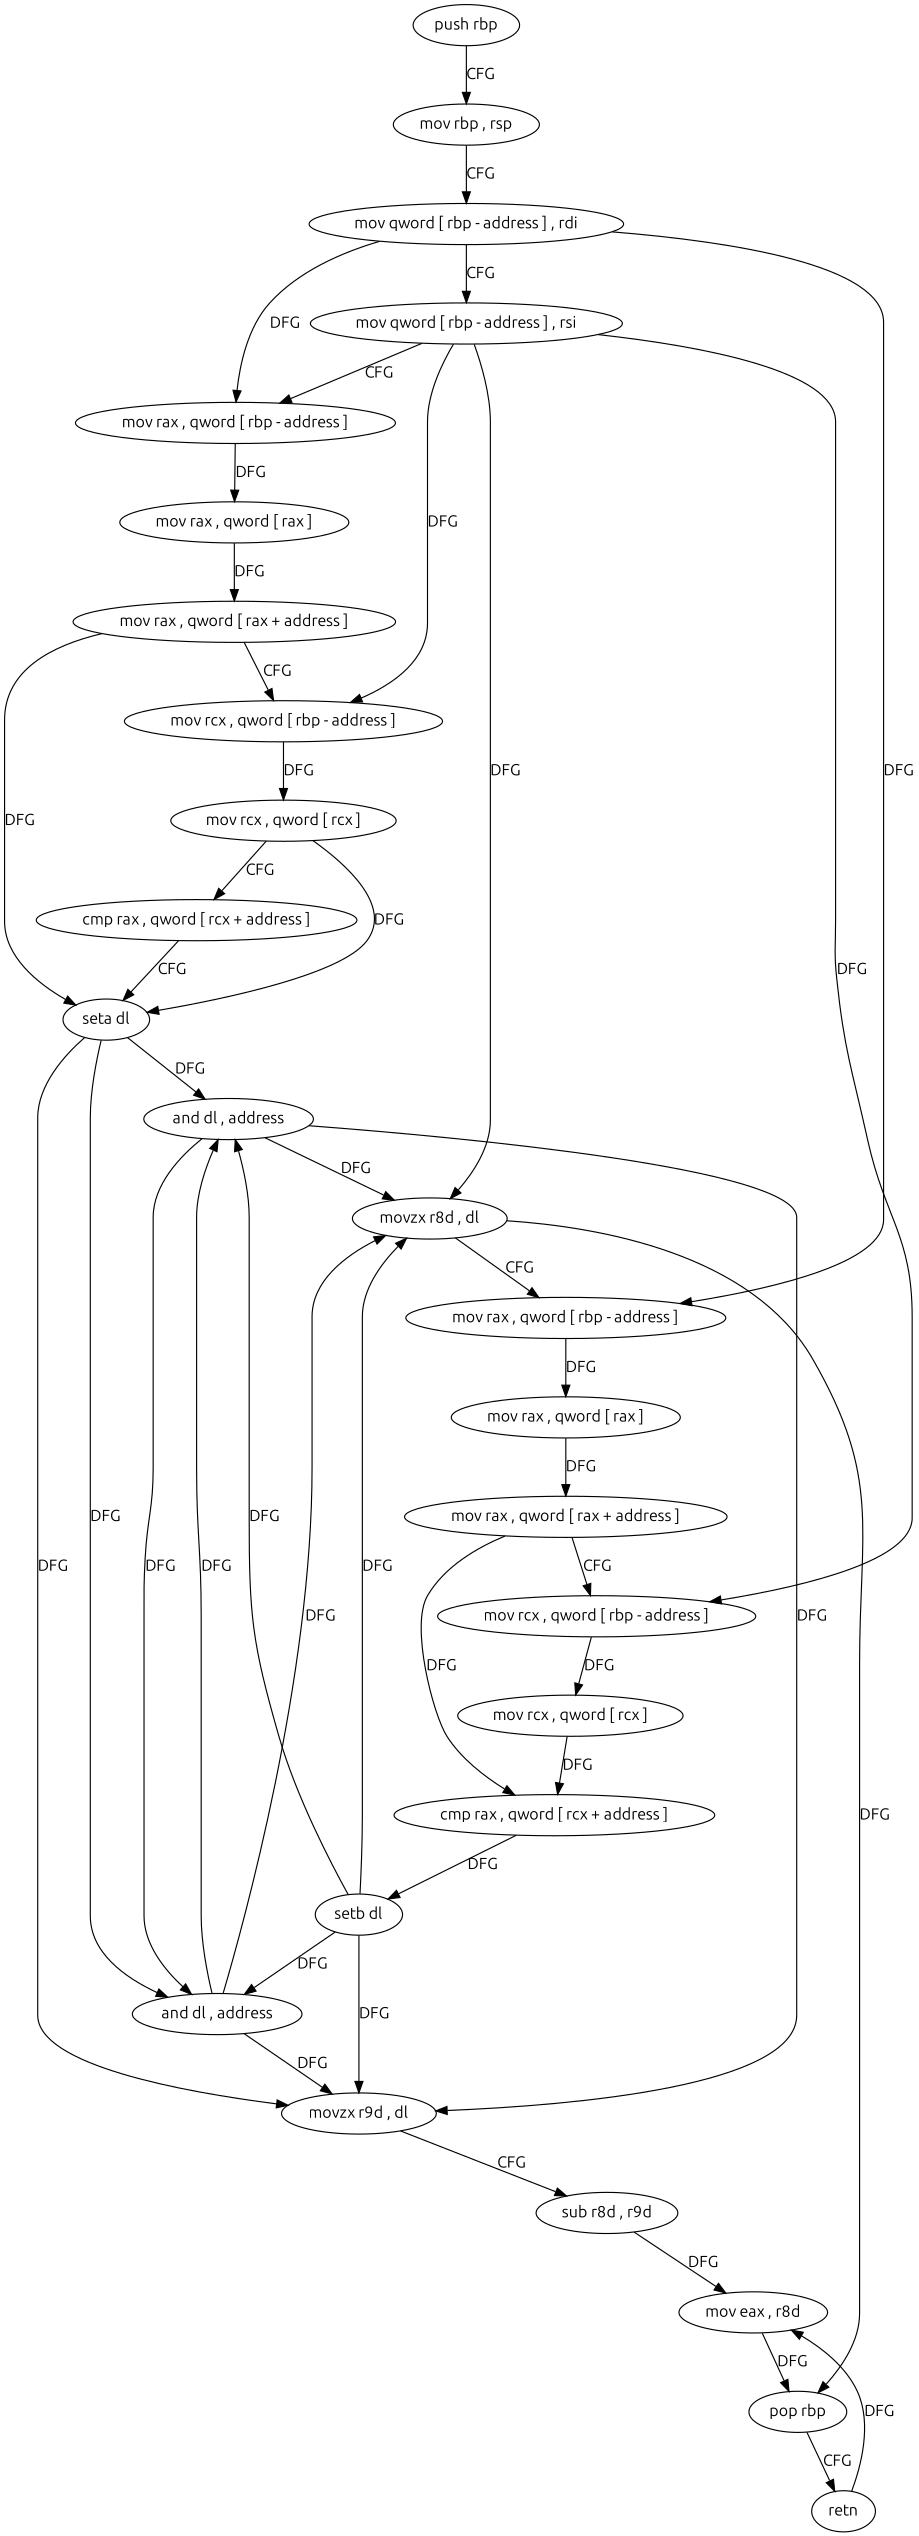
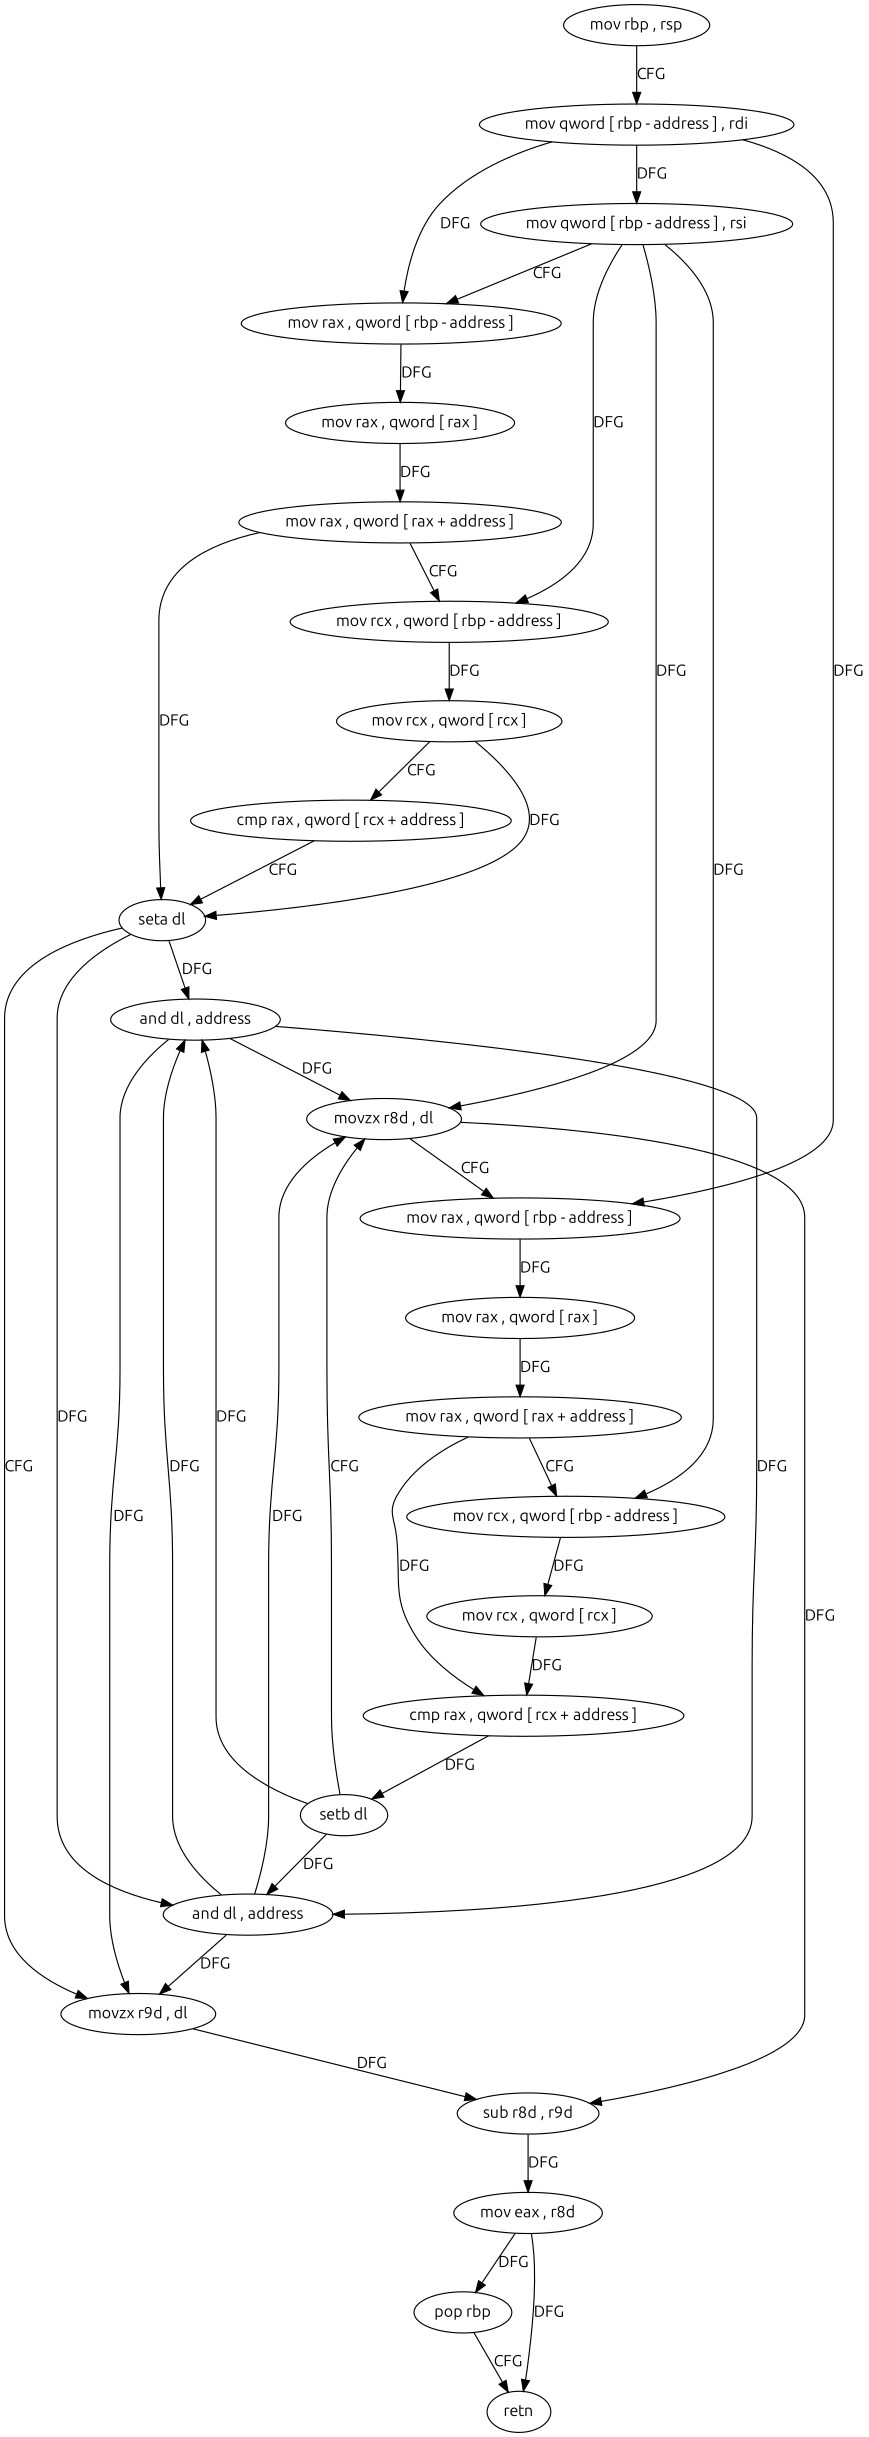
(466, 25) -> none
(481, 274) -> (652, 174)
(53, 1567) -> (19, 1467)
(378, 1567) -> (345, 1467)
(860, 1697) -> (805, 1545)
(359, 2008) -> none
(512, 2163) -> (372, 2064)
(861, 2402) -> (534, 2307)
